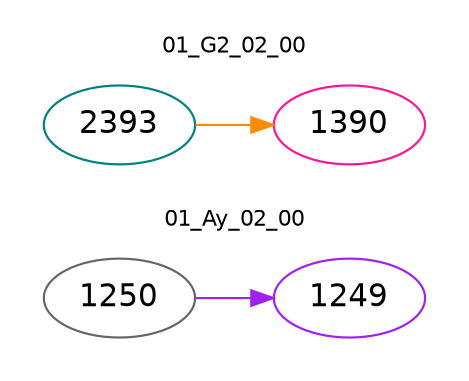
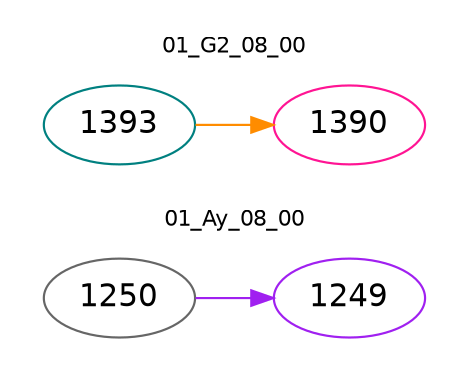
(234, 47) -> (234, 47)
(119, 125) -> (119, 125)
(234, 220) -> (234, 220)
